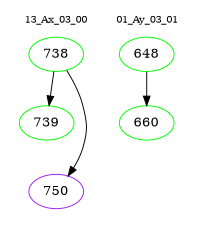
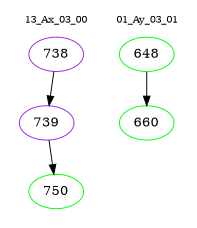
(56, 54) -> (56, 54)
(86, 119) -> (51, 152)
(47, 123) -> (47, 123)
(56, 192) -> (56, 192)
